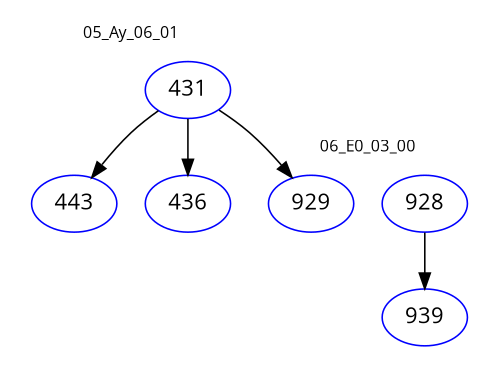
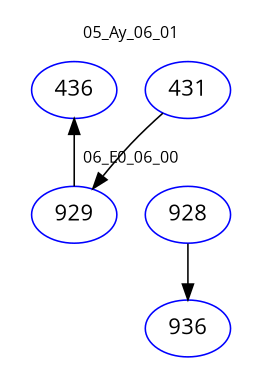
(188, 139) -> (74, 161)
(368, 148) -> (131, 159)
(74, 204) -> none
(425, 317) -> (188, 328)
